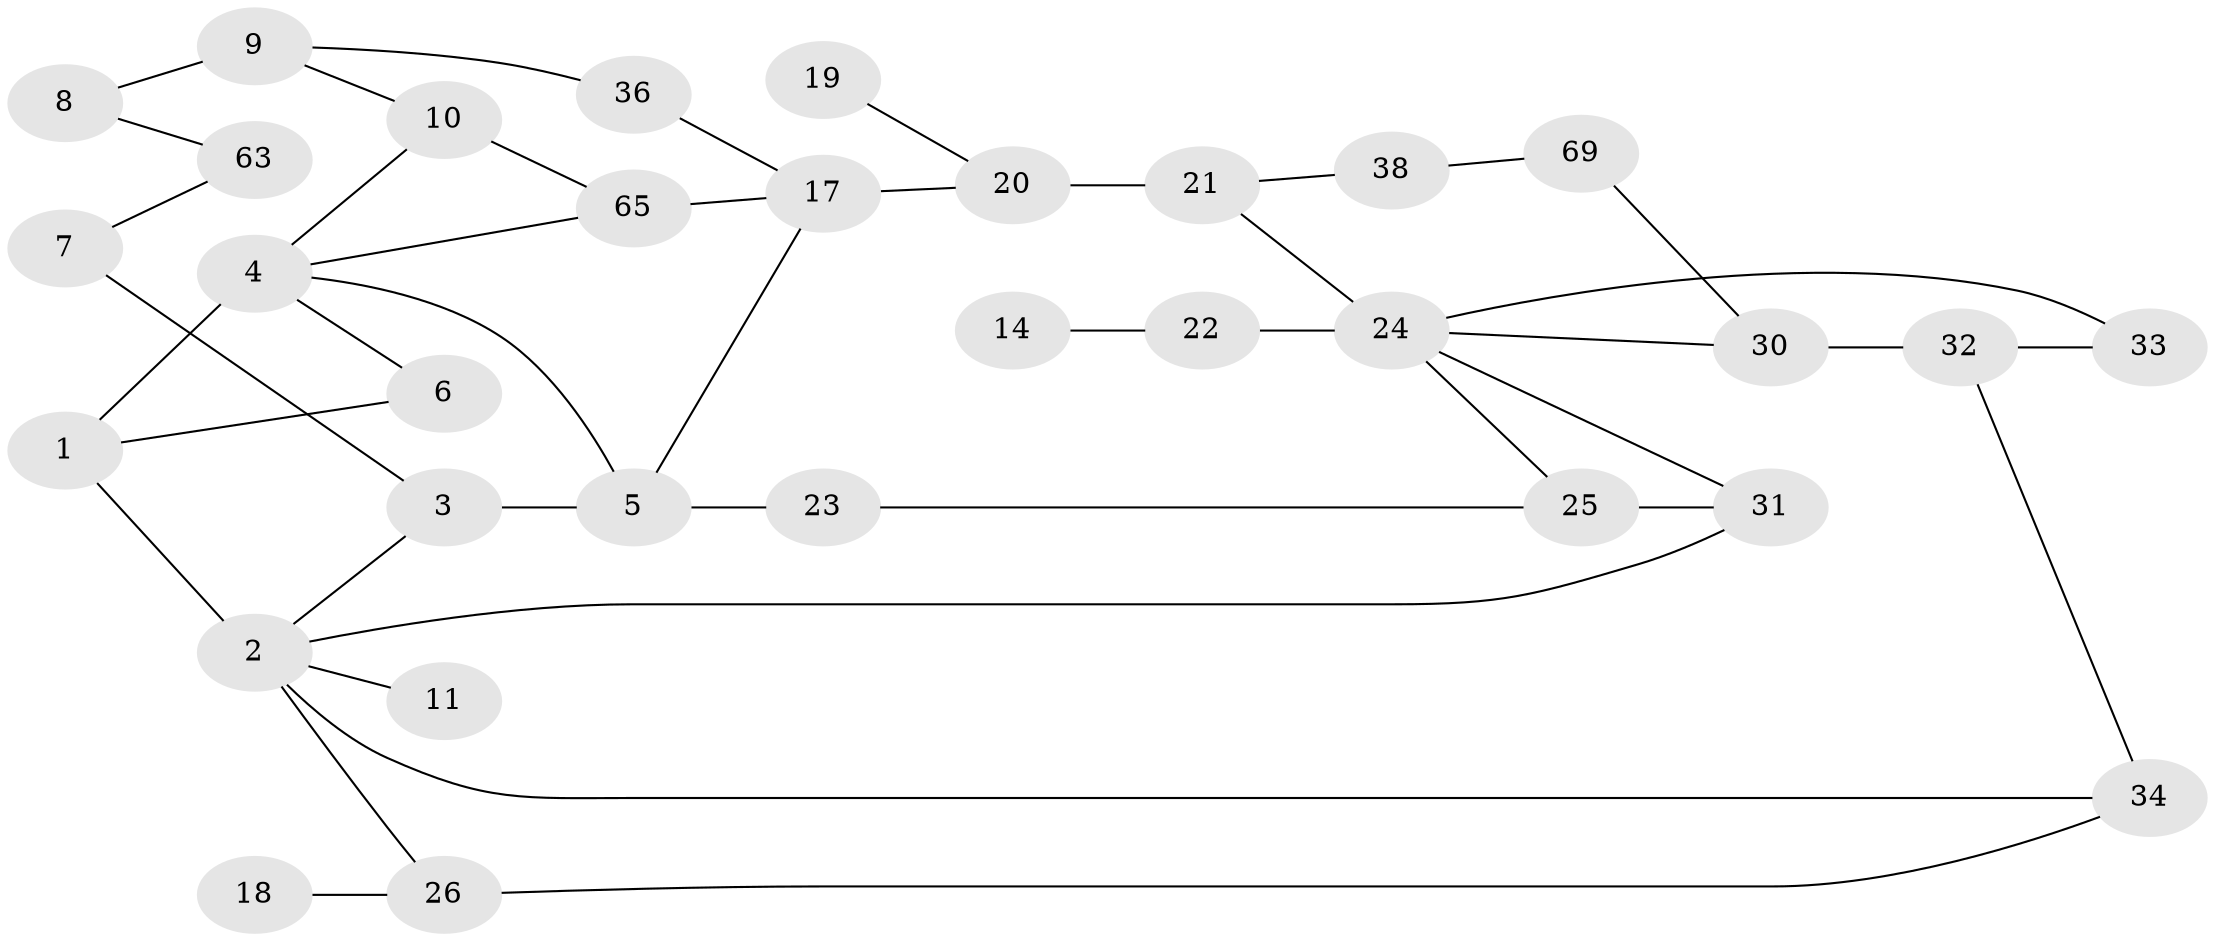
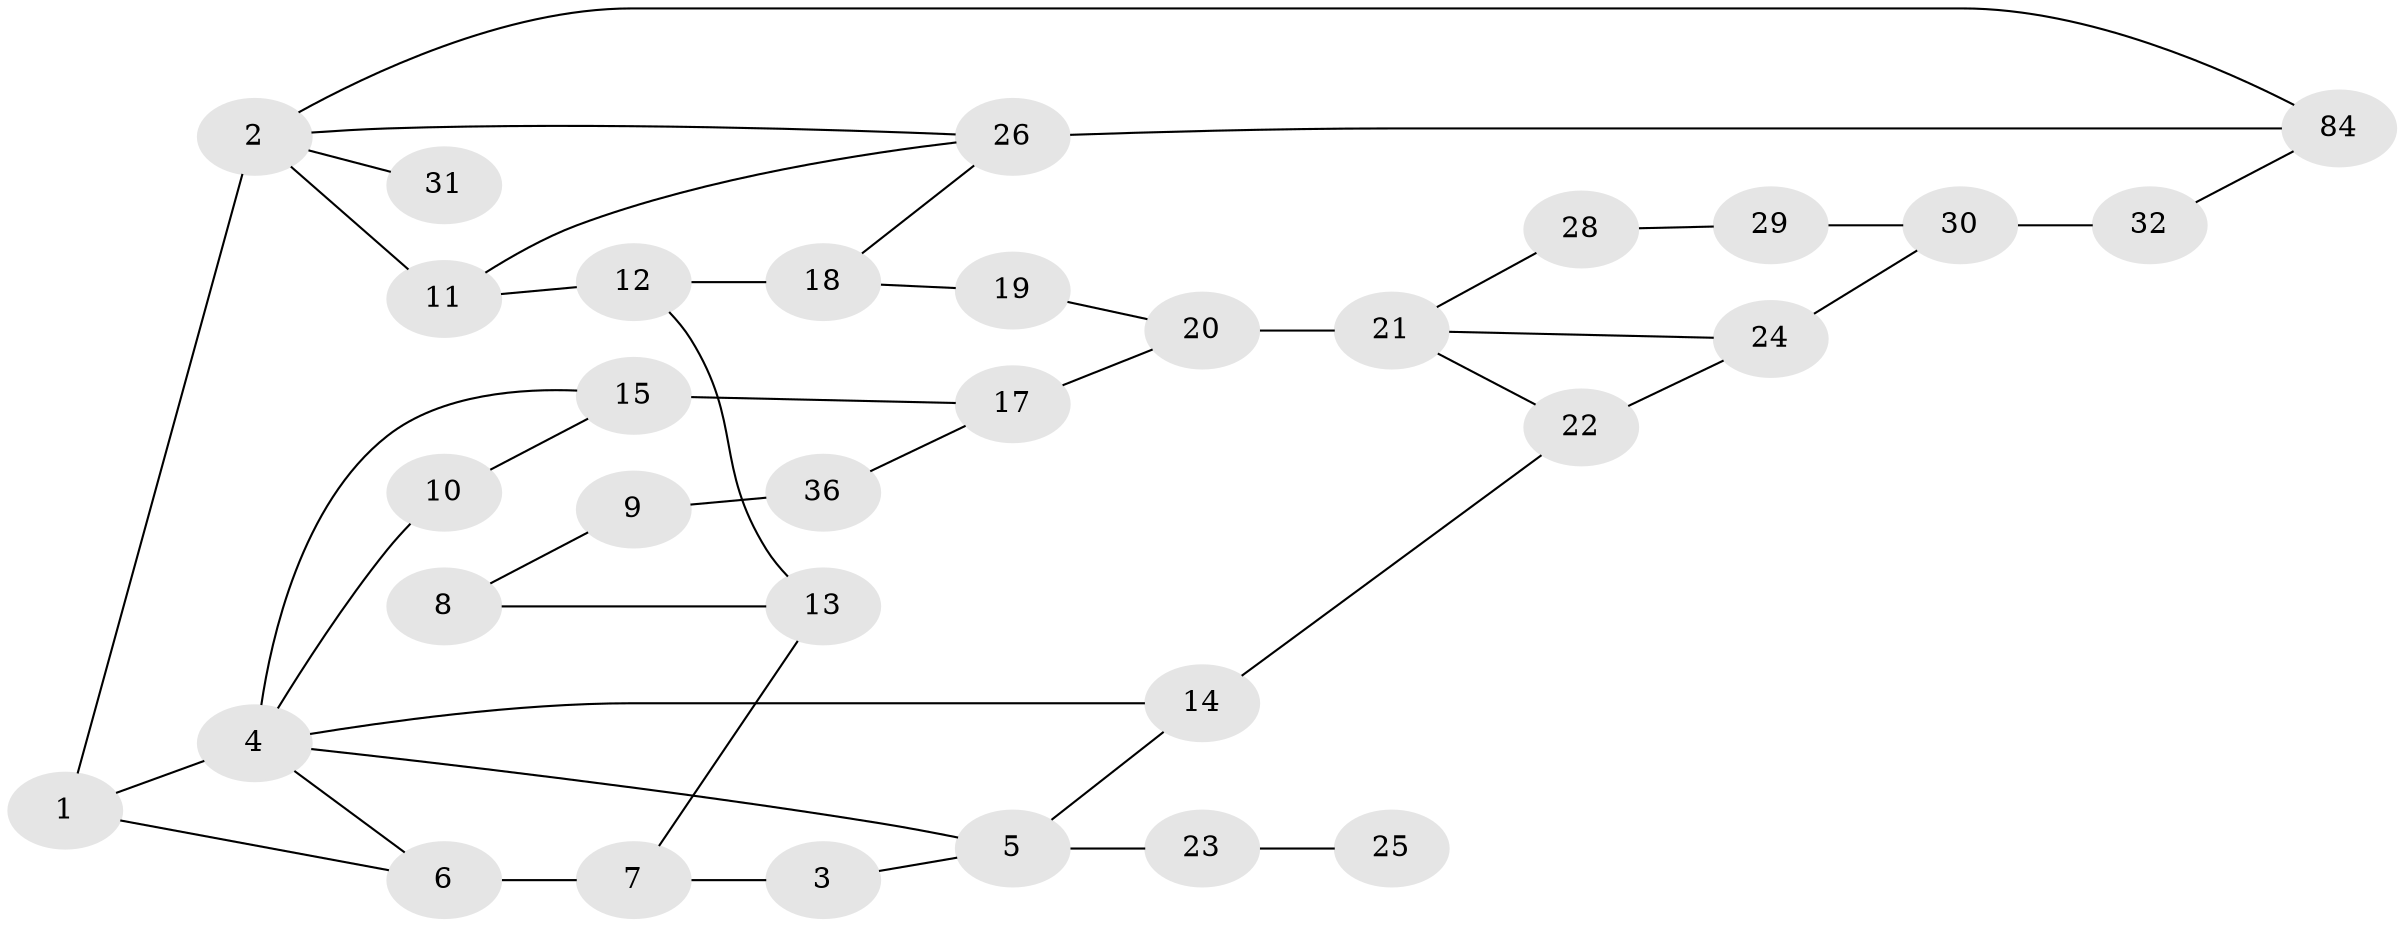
(350, 83) -> none
(1581, 154) -> (1771, 225)
(255, 160) -> (823, 606)
(1392, 171) -> (1581, 230)
none -> (714, 185)
(634, 208) -> (634, 396)
none -> (634, 282)
none -> (918, 286)
(2150, 347) -> none
(728, 351) -> (1108, 776)
none -> (1487, 379)
(1487, 419) -> none
(1581, 419) -> none
(1676, 507) -> none
(350, 580) -> none
none -> (727, 703)
(2150, 798) -> (2339, 128)
none -> (539, 880)
